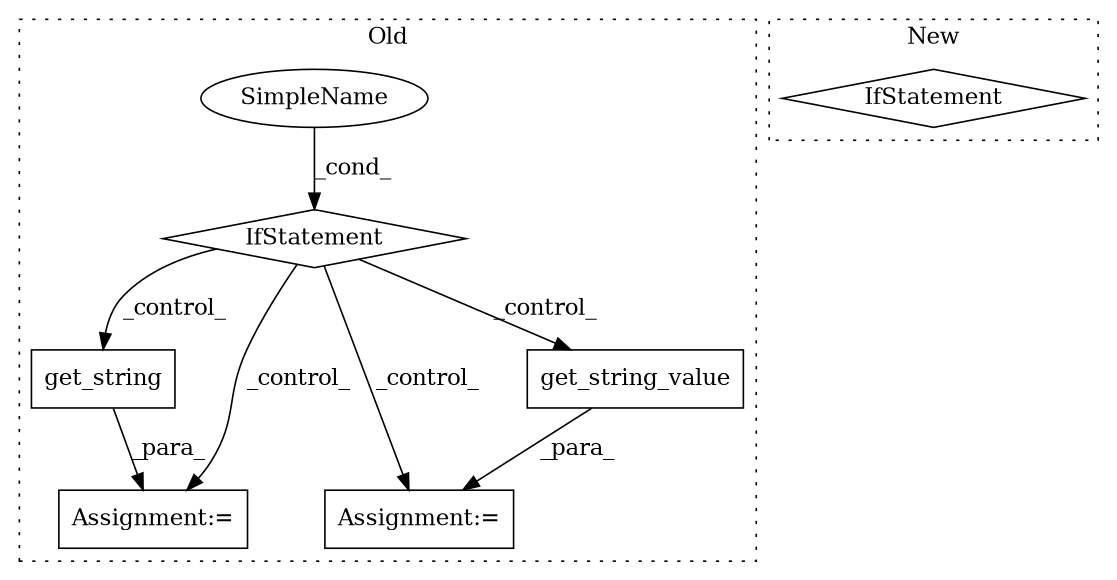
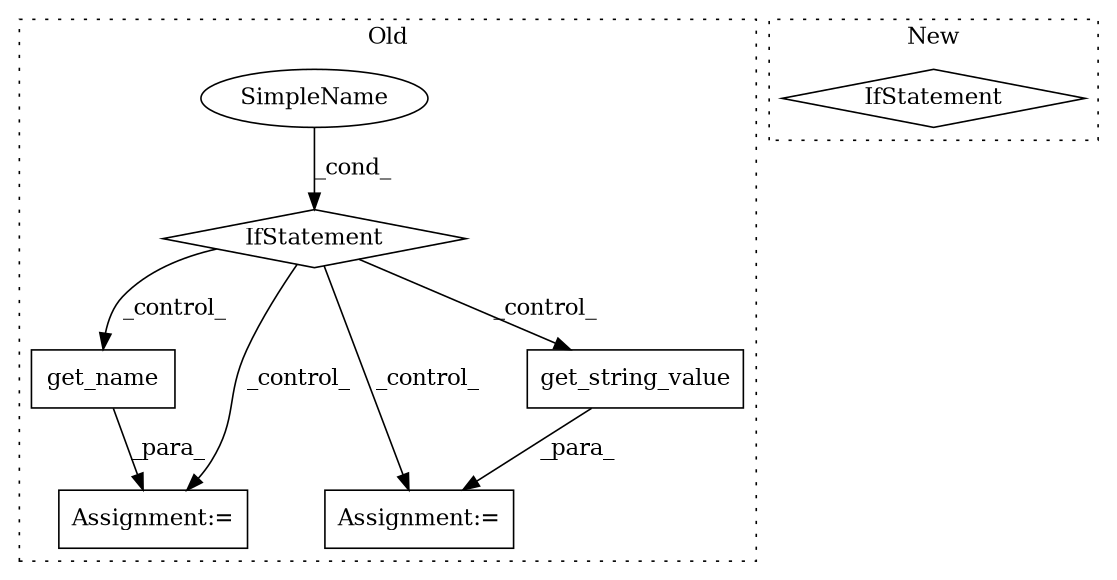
(103, 379) -> (103, 379)
